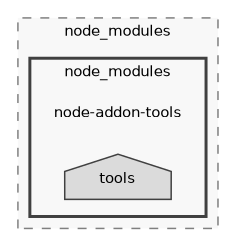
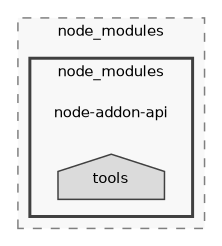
(118, 113) -> (111, 113)
